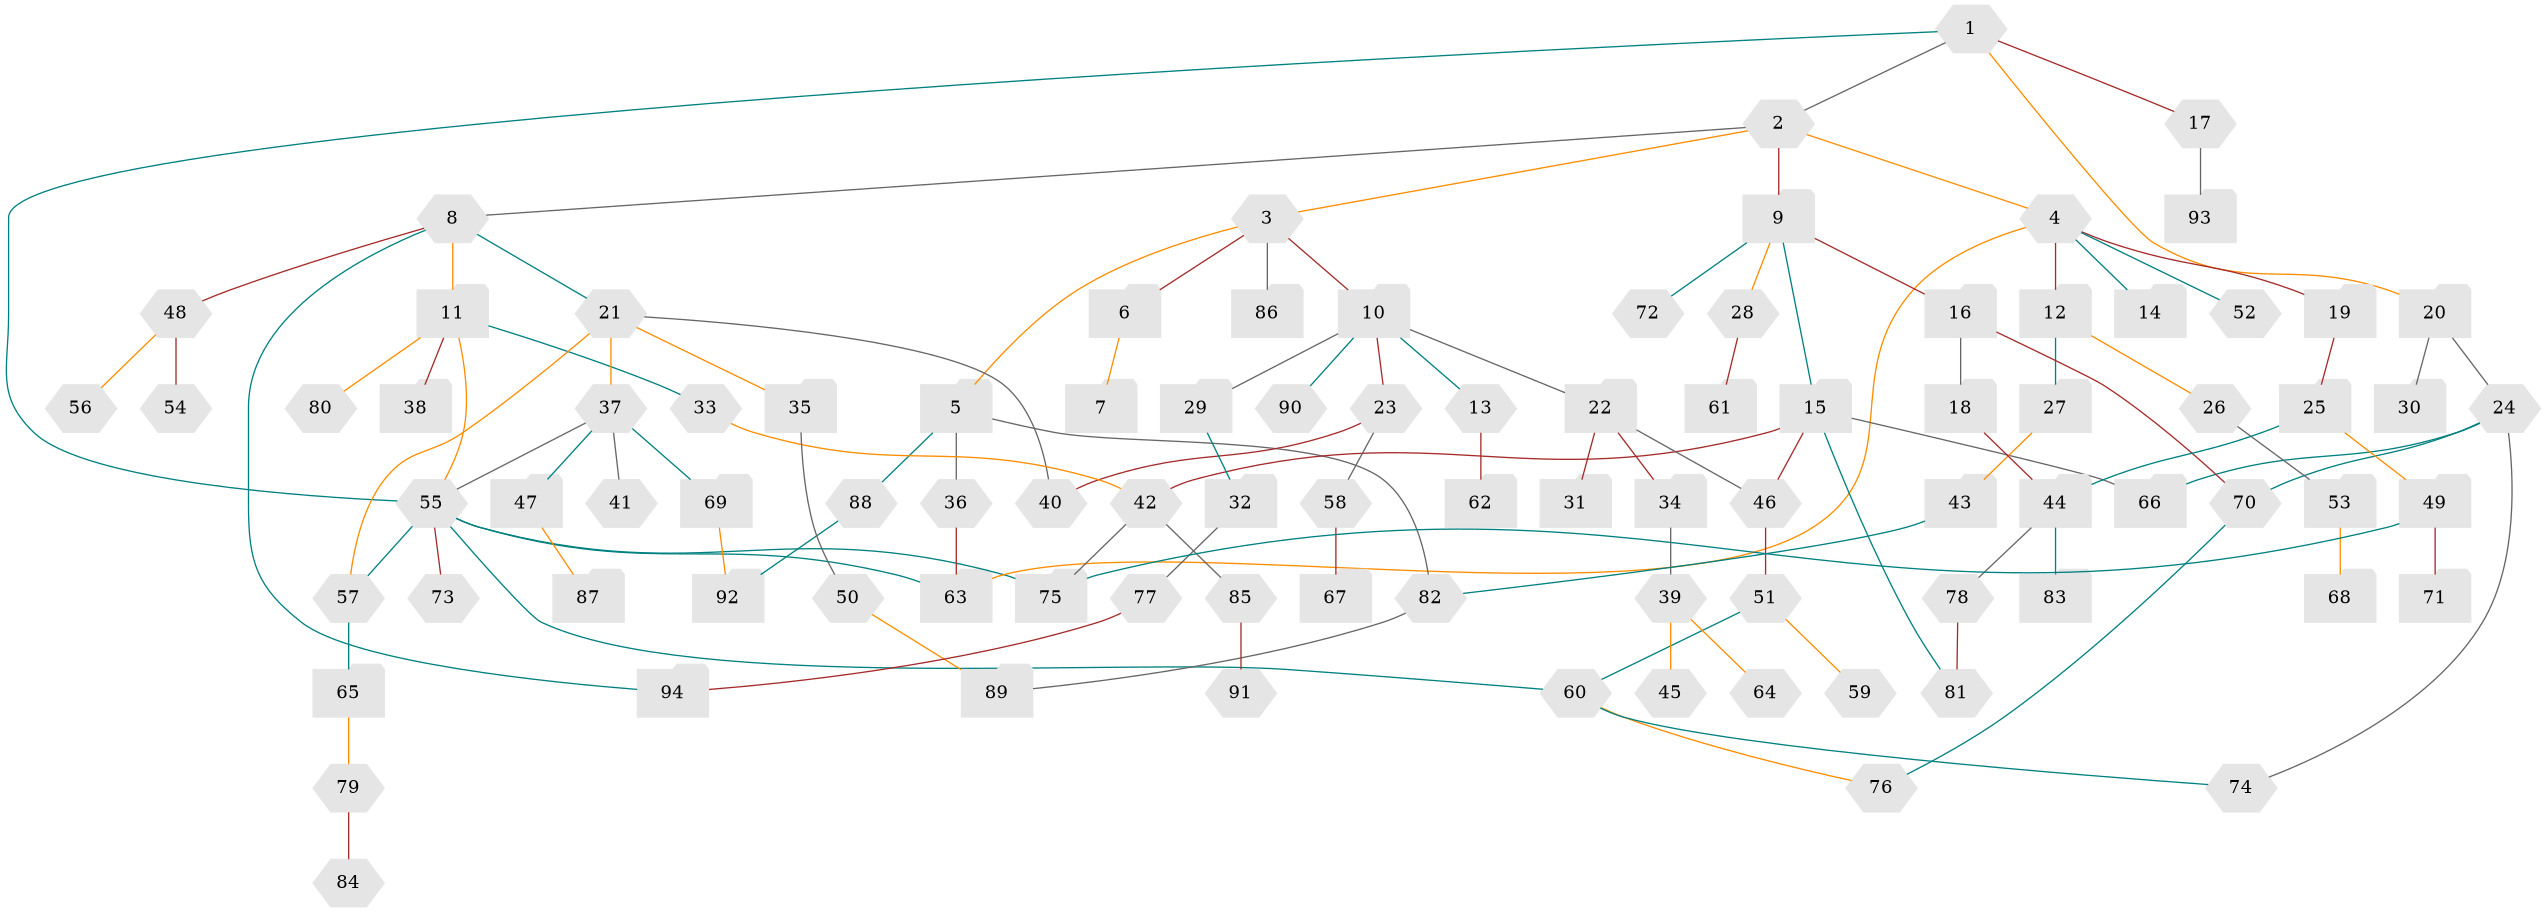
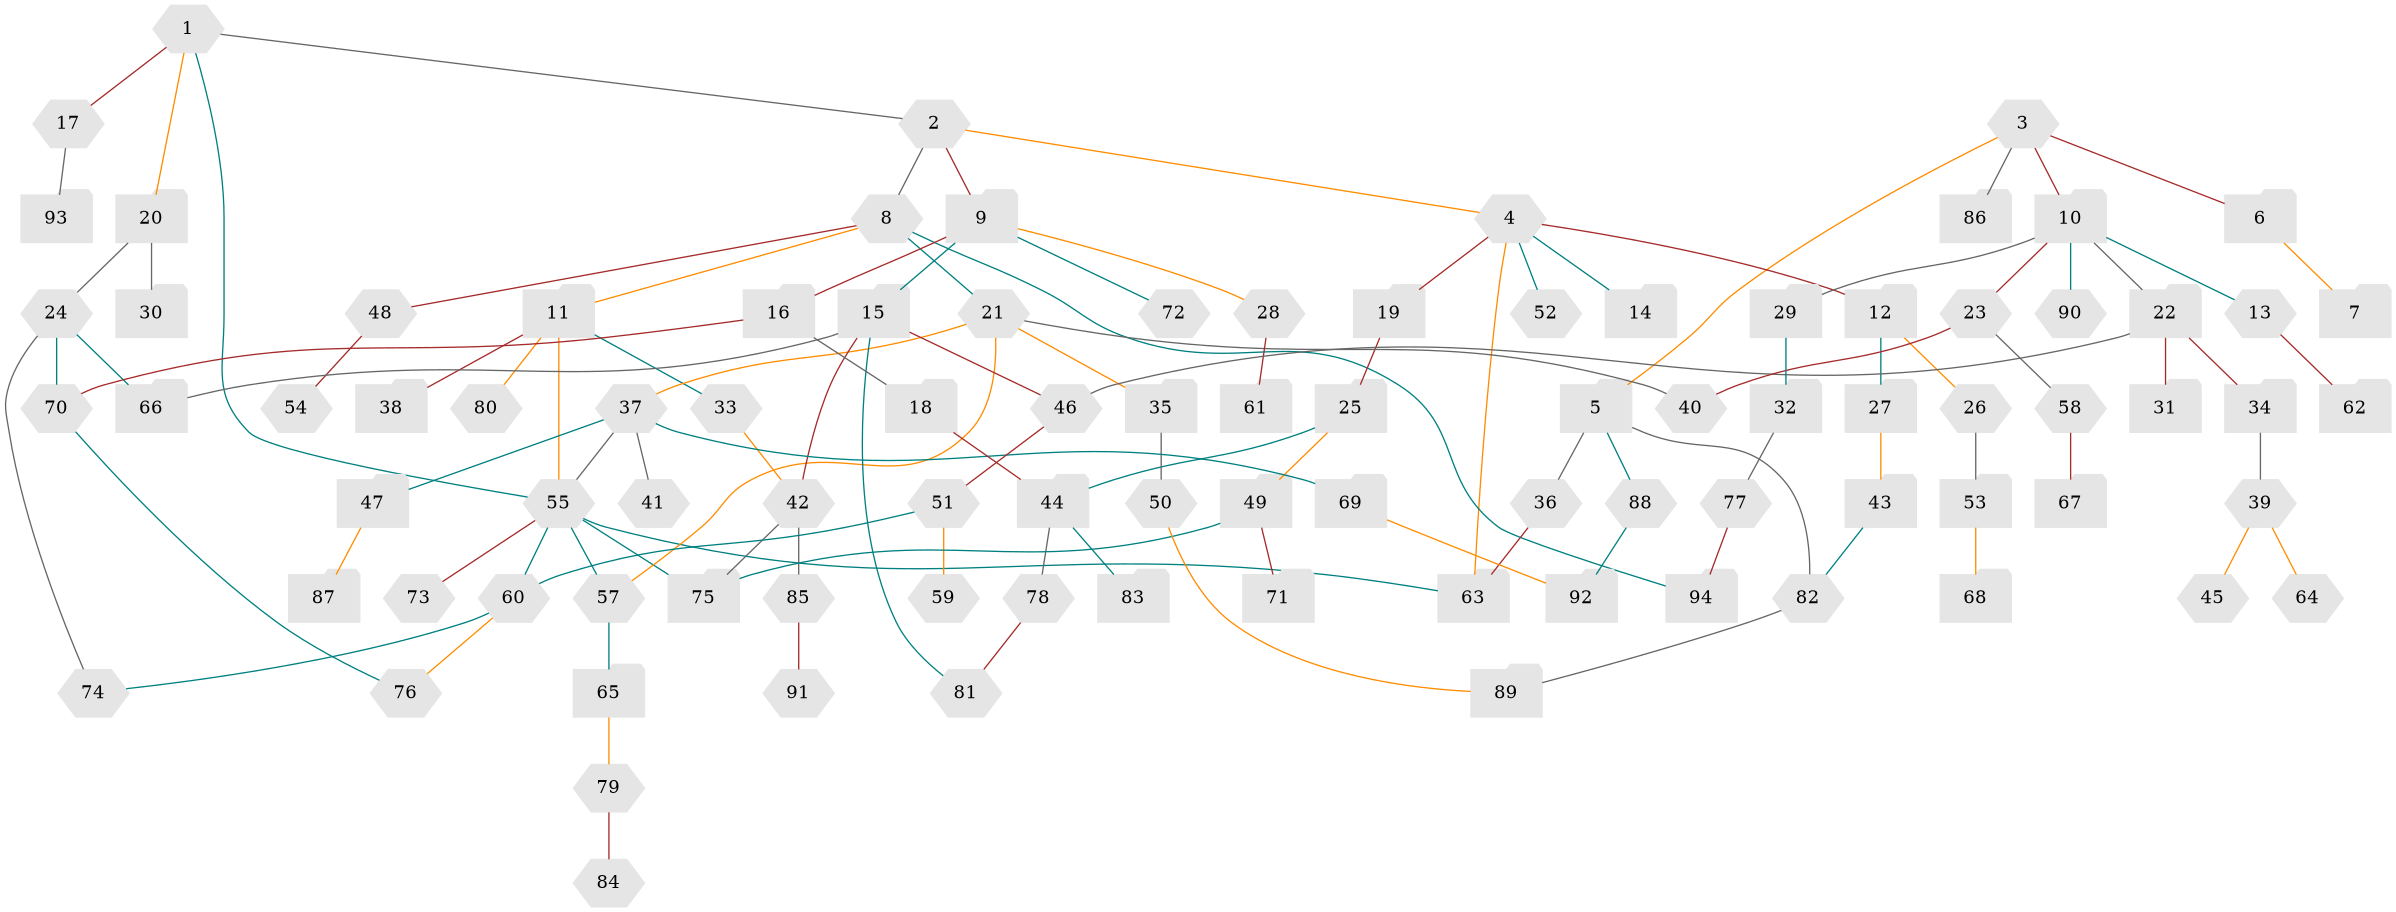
(1523, 171) -> none
(81, 409) -> none
